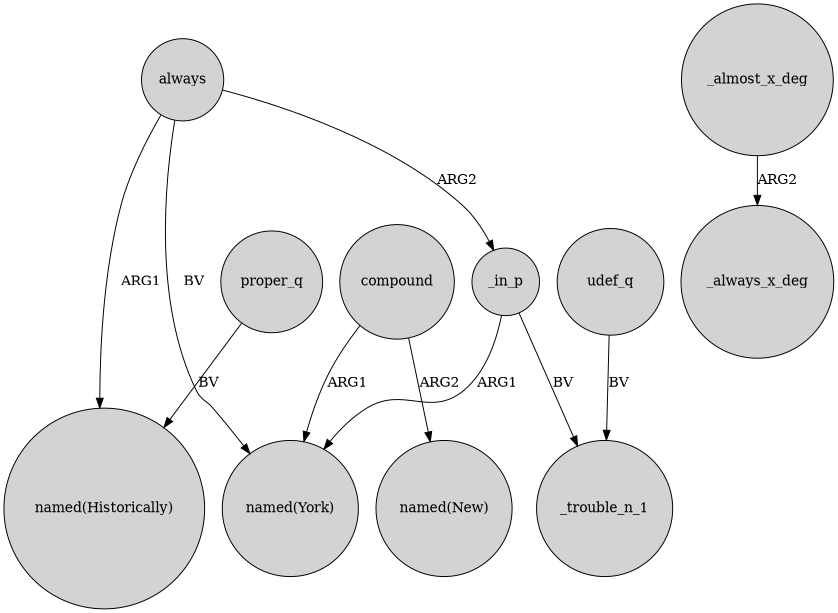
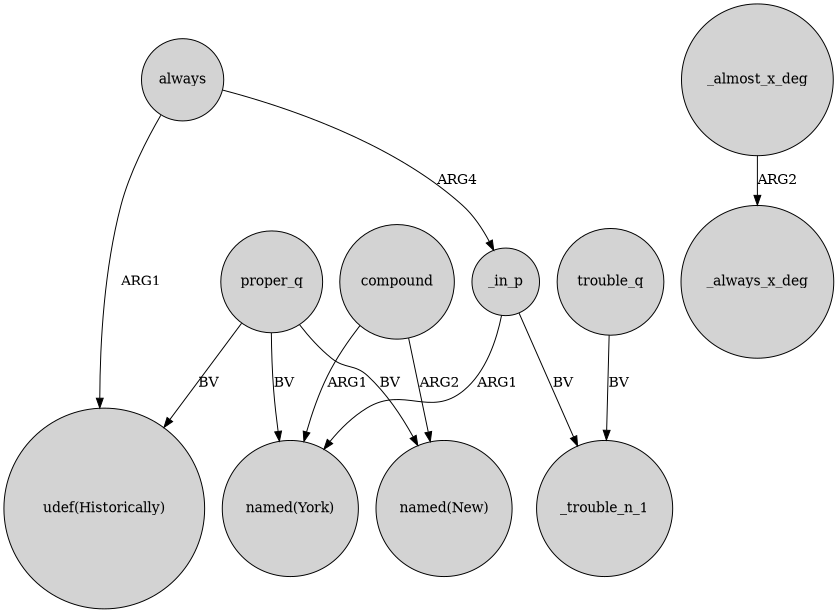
(457, 180) -> (457, 180)
(611, 282) -> (611, 282)
(170, 294) -> (273, 382)
none -> (364, 373)
(104, 509) -> (104, 509)
